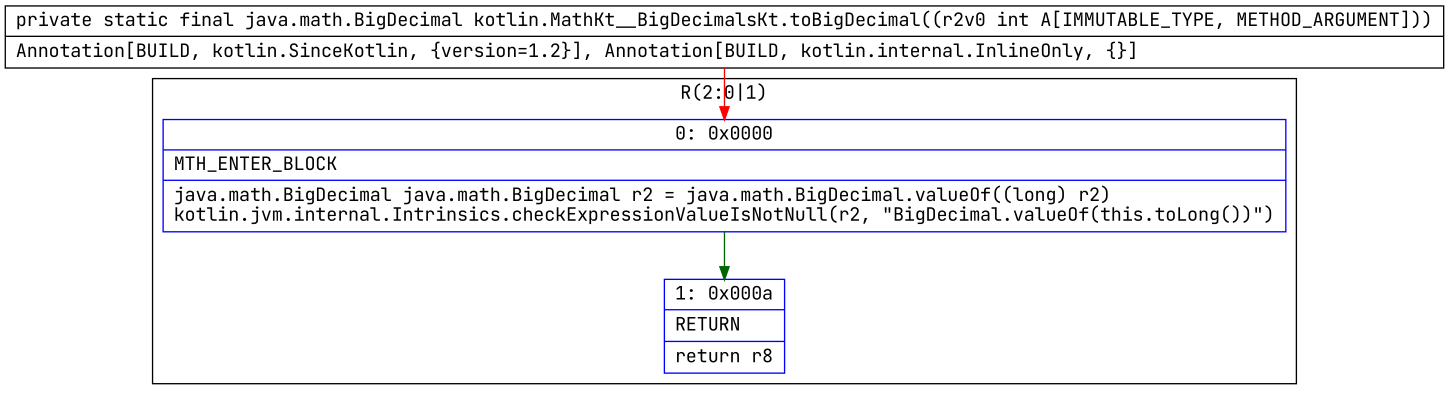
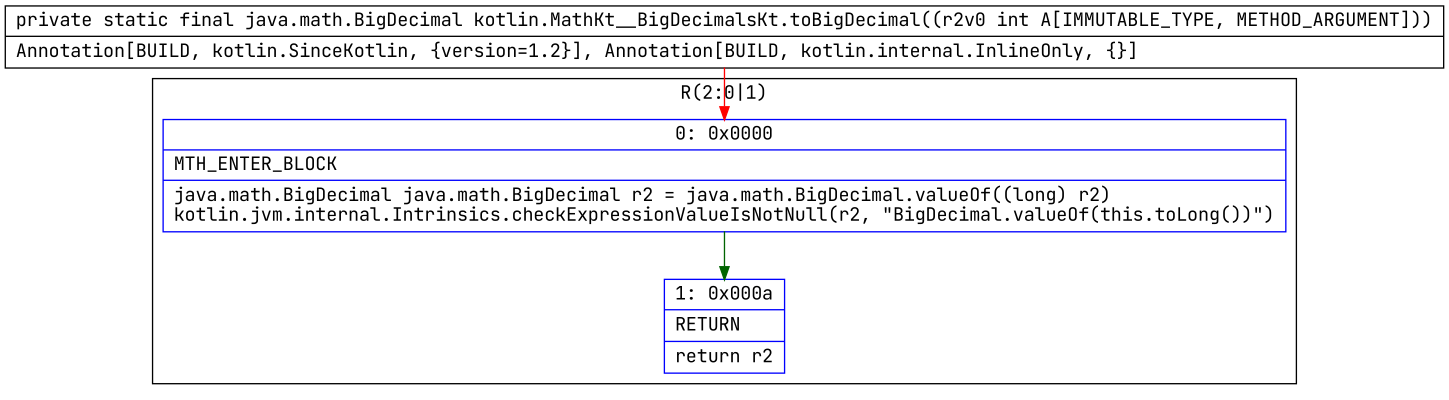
(724, 357) -> (724, 357)
